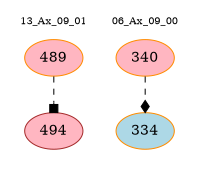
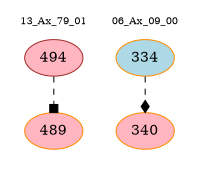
(54, 22) -> (54, 22)
(145, 88) -> (145, 88)
(54, 89) -> (54, 89)
